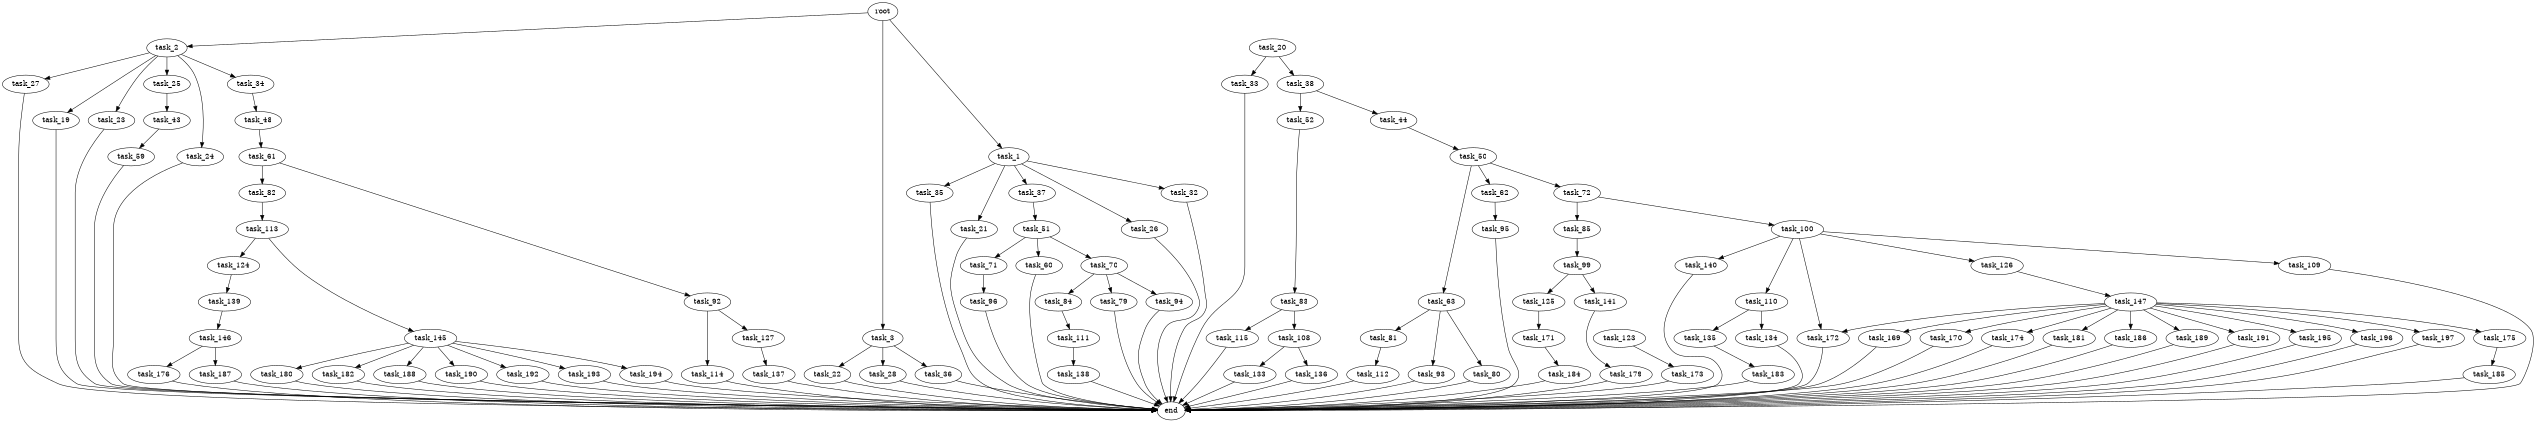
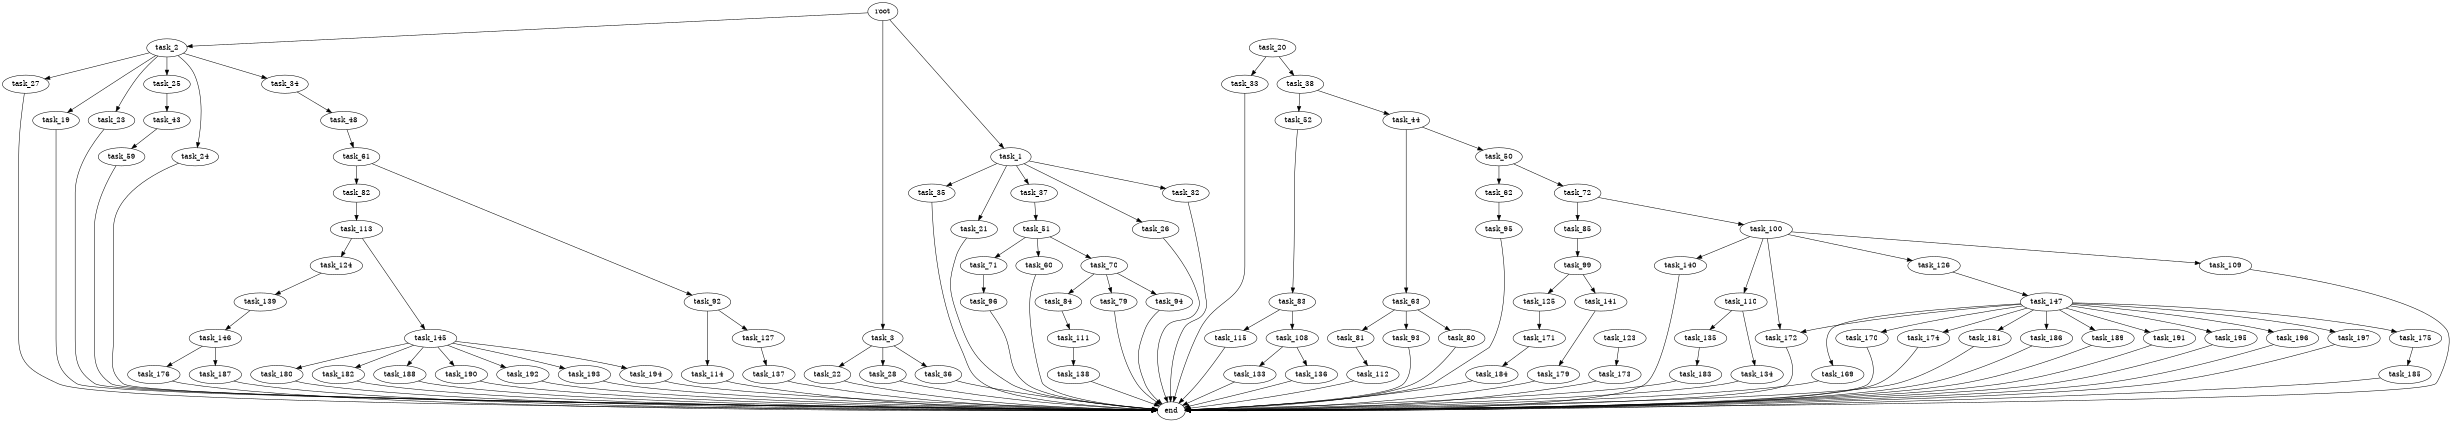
(1458, 227) -> (1406, 209)
